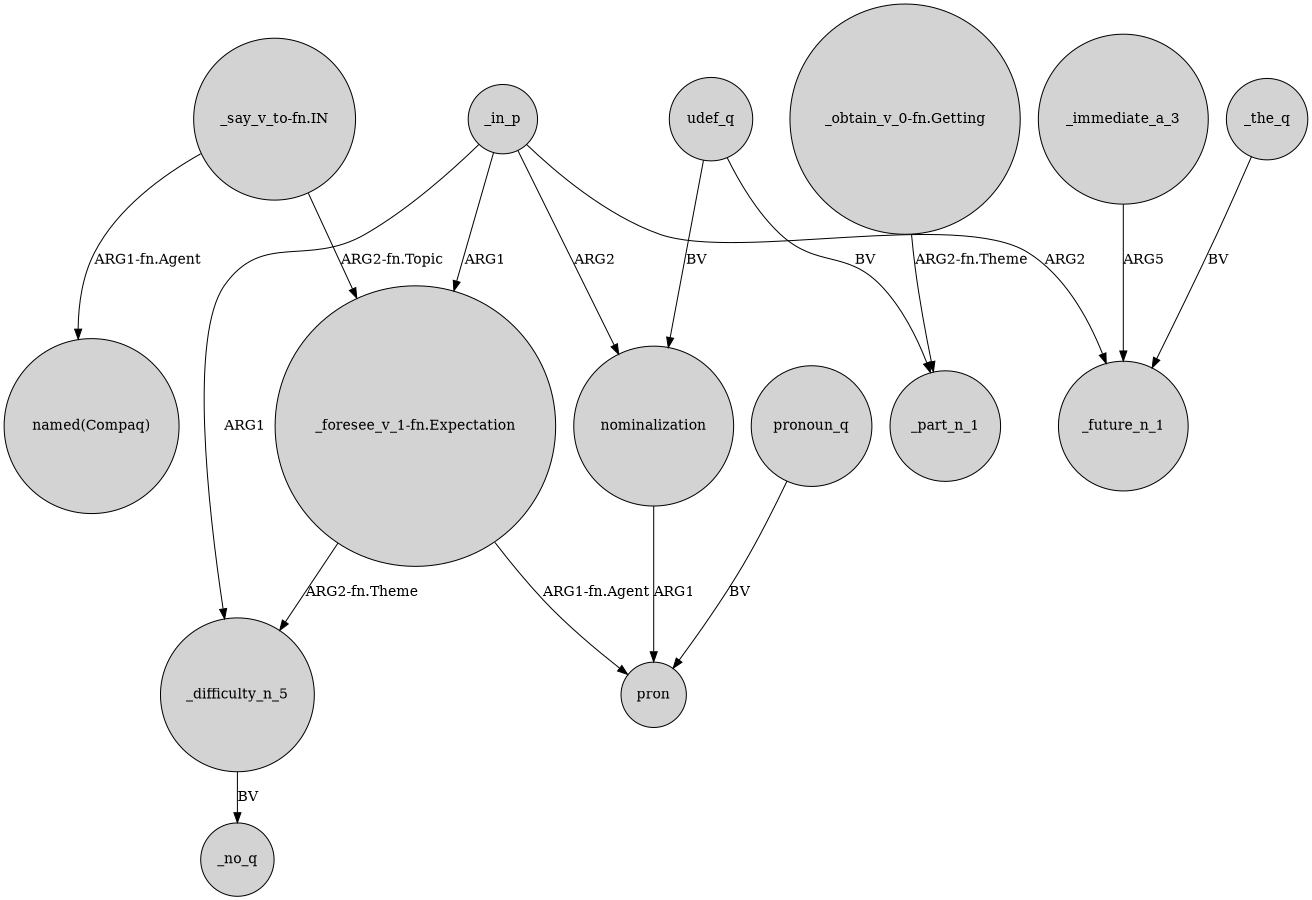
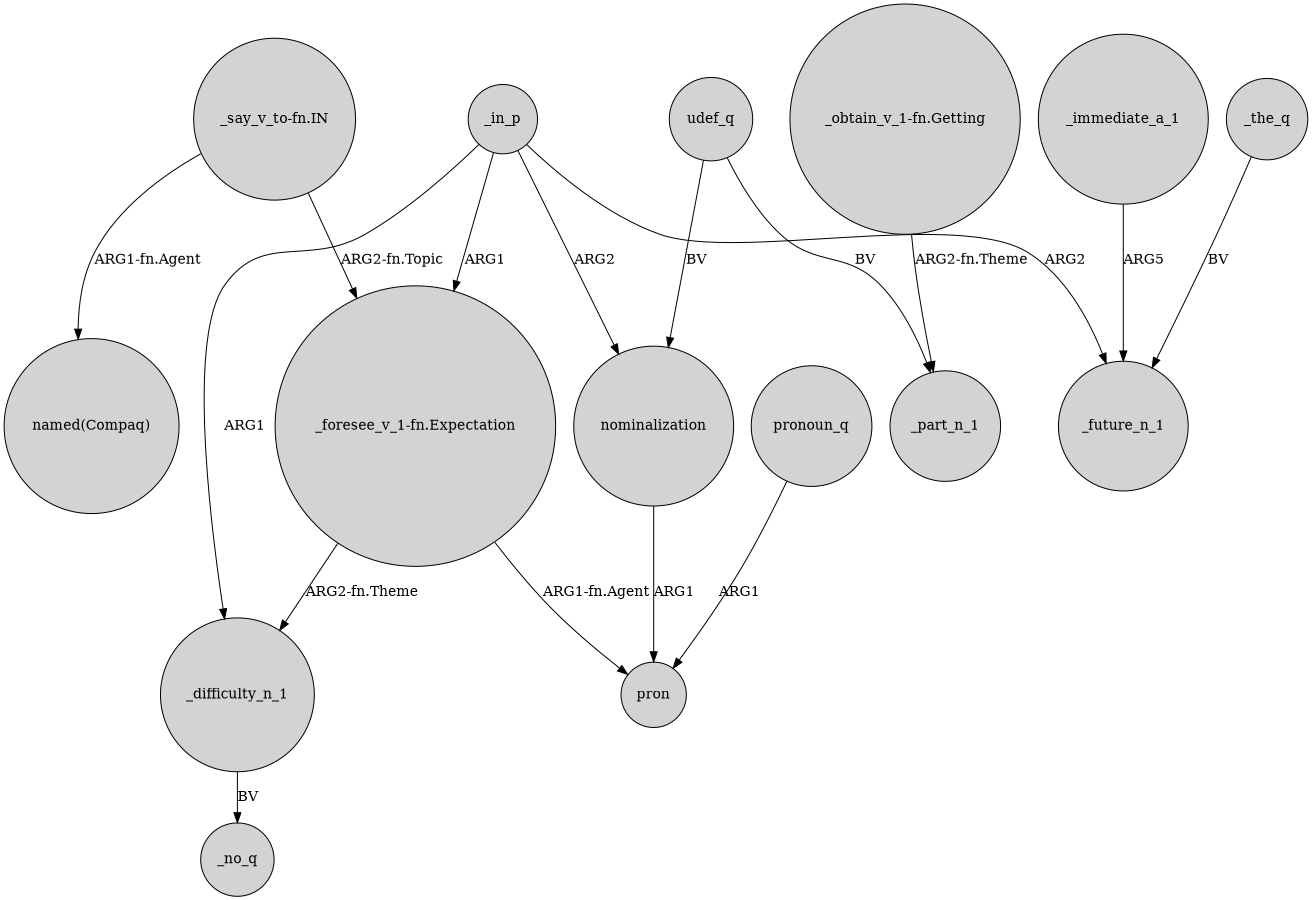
(905, 119) -> (905, 119)
(1123, 119) -> (1123, 119)
(740, 592) -> (740, 592)
(237, 695) -> (237, 695)
